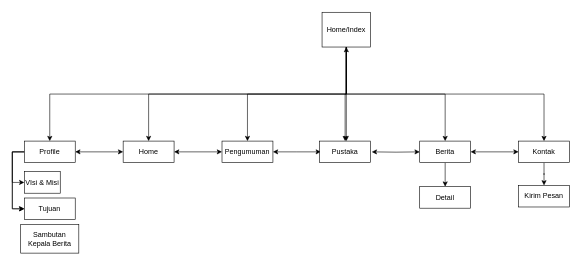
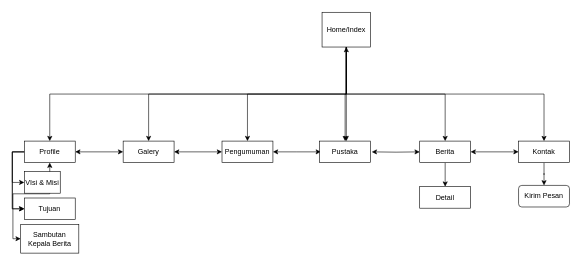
(148, 152) -> (148, 152)
(544, 197) -> (544, 197)
none -> (12, 239)
